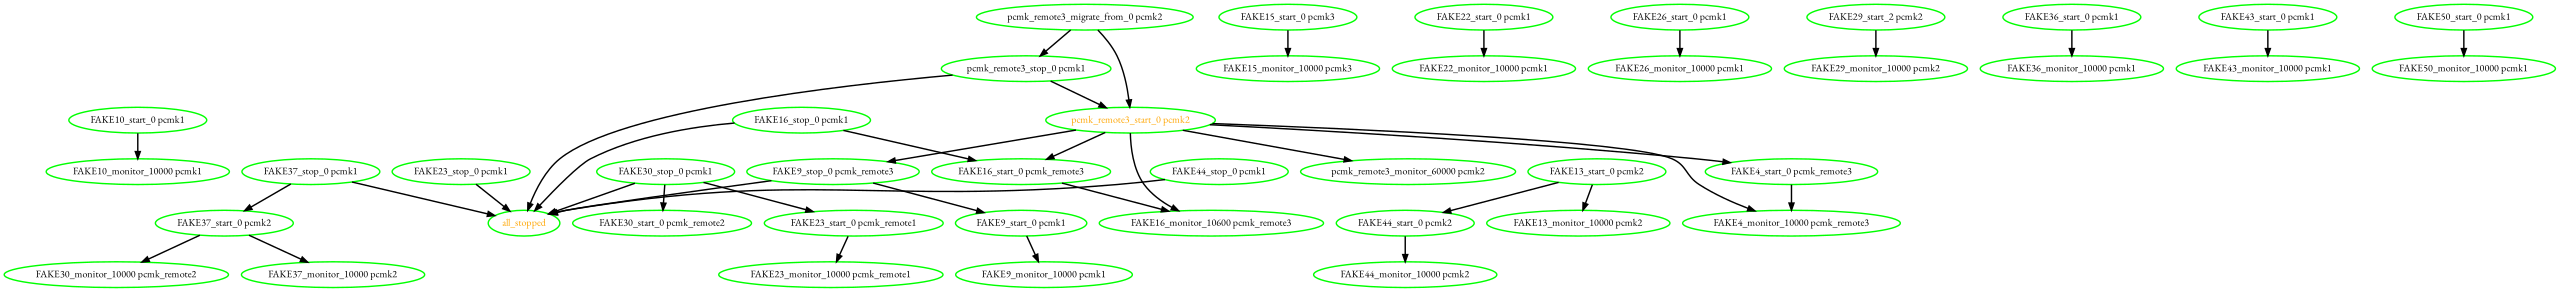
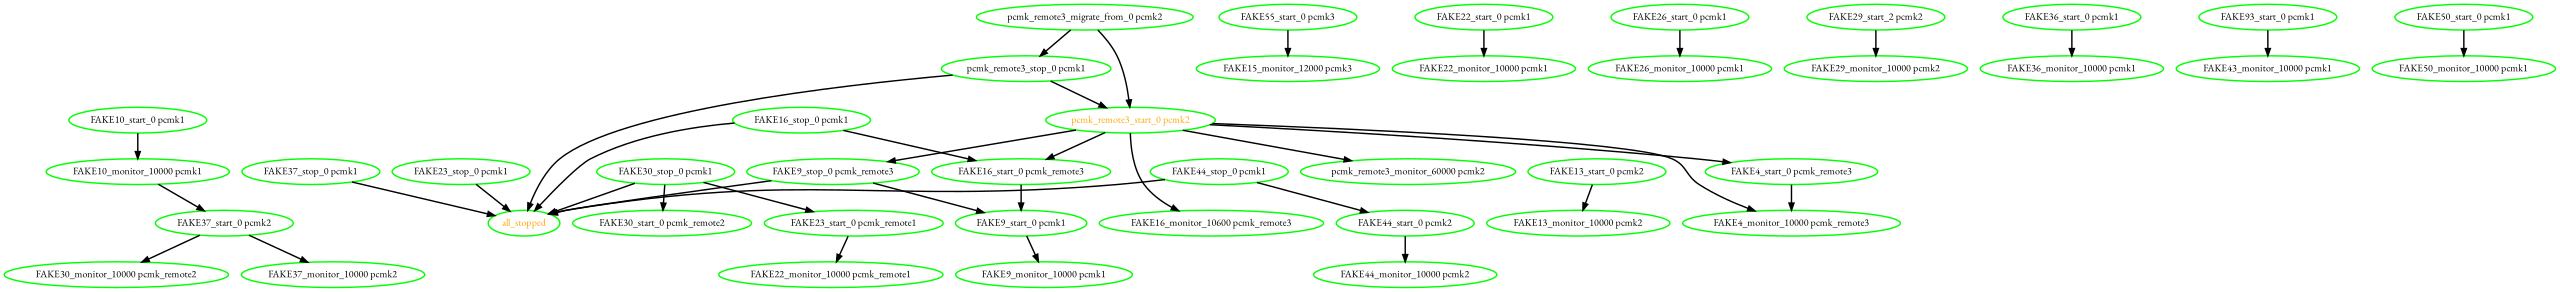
(1288, 17) -> (1288, 17)
(2268, 17) -> (2268, 17)
(1288, 69) -> (1288, 69)
(271, 195) -> (178, 196)
(1112, 196) -> (1021, 195)
(1505, 197) -> (1309, 196)
(831, 275) -> (831, 275)
